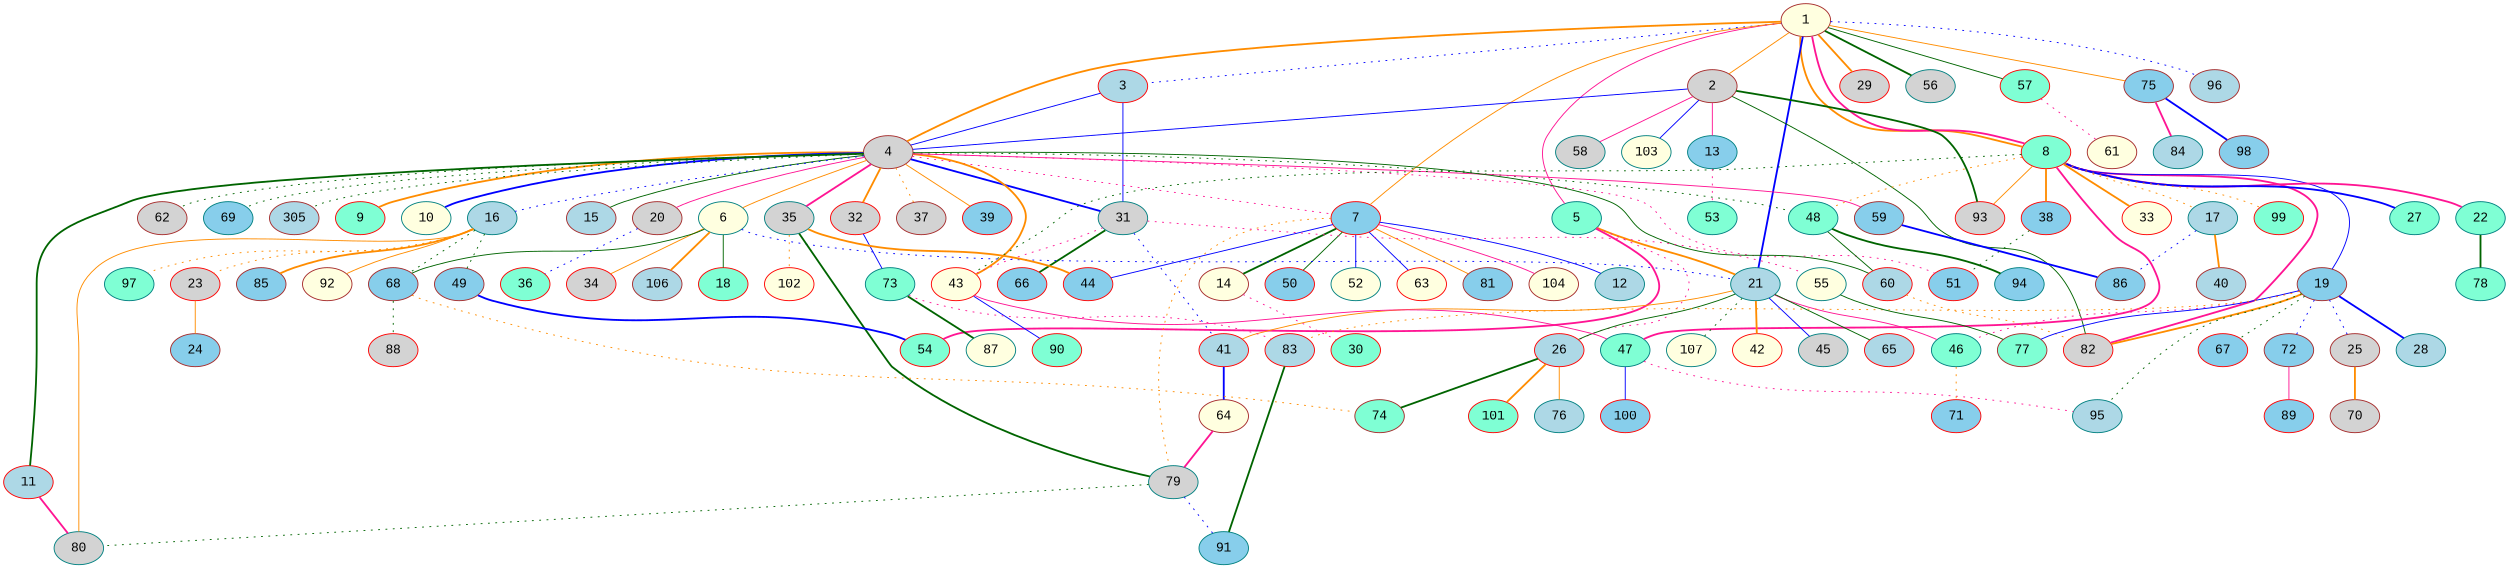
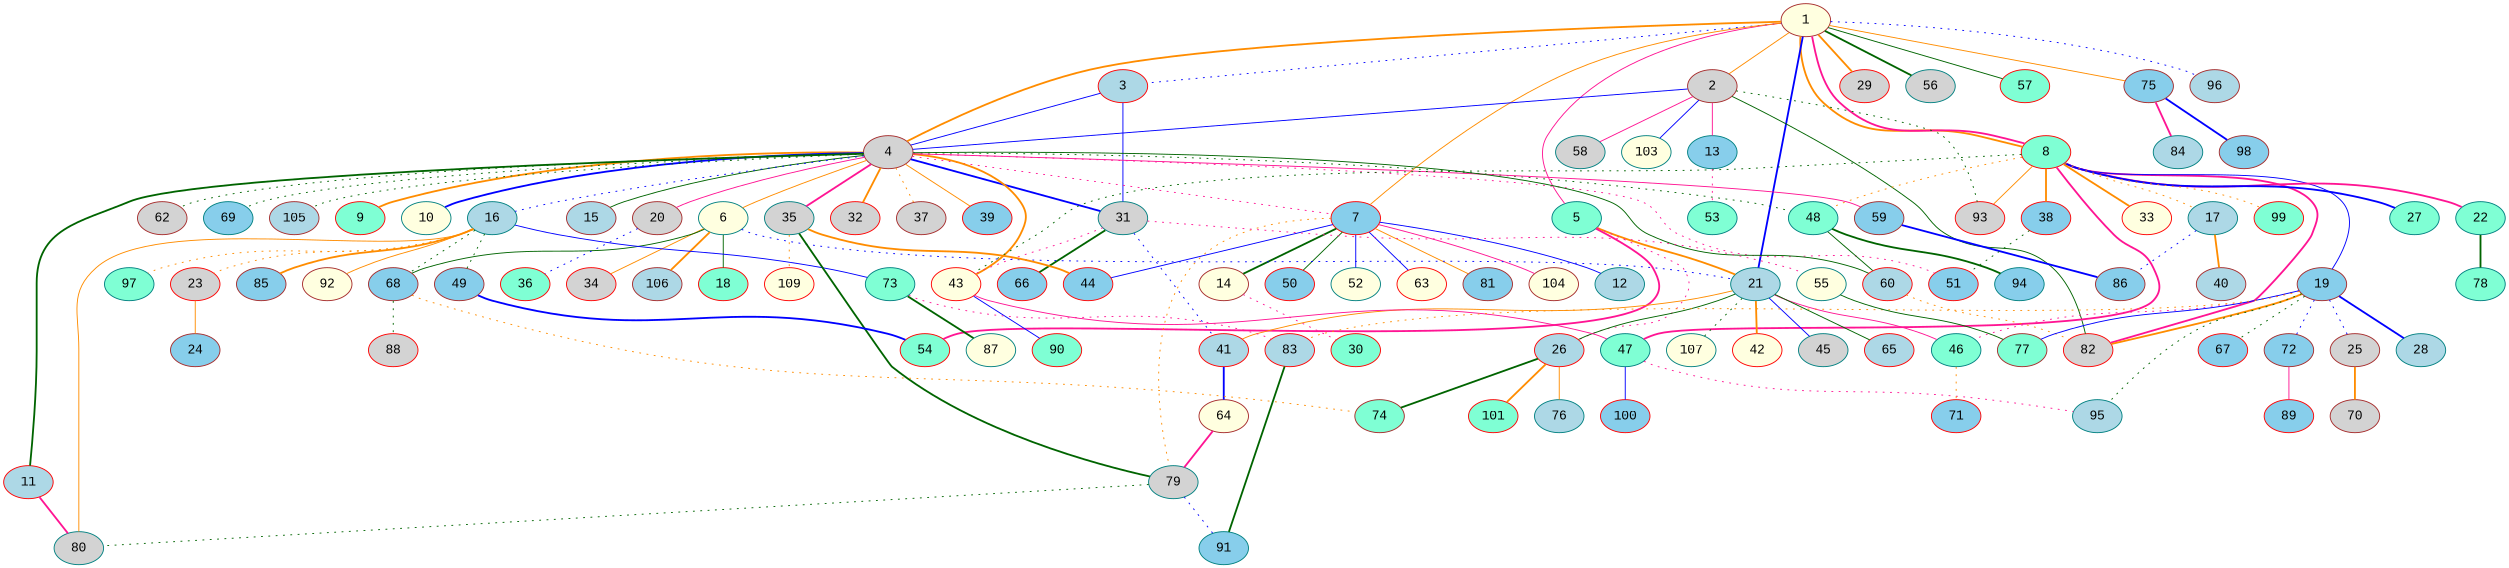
(1878, 117) -> (1878, 117)
(2112, 152) -> none
(294, 218) -> (294, 218)
(876, 257) -> (682, 251)
(789, 284) -> (789, 284)
